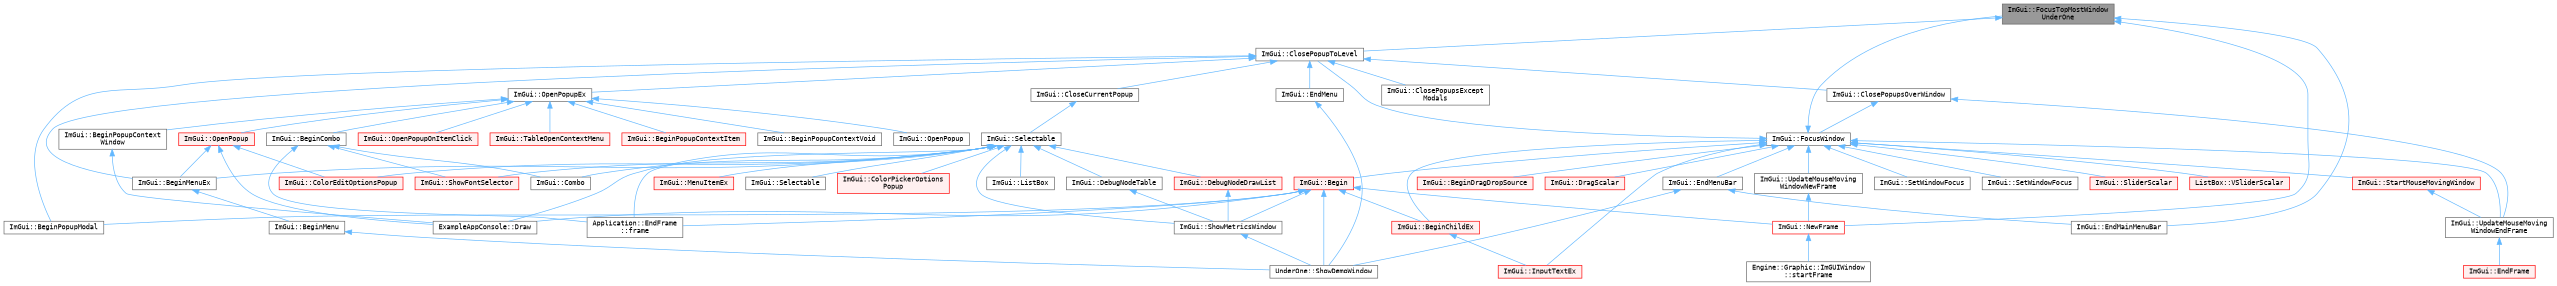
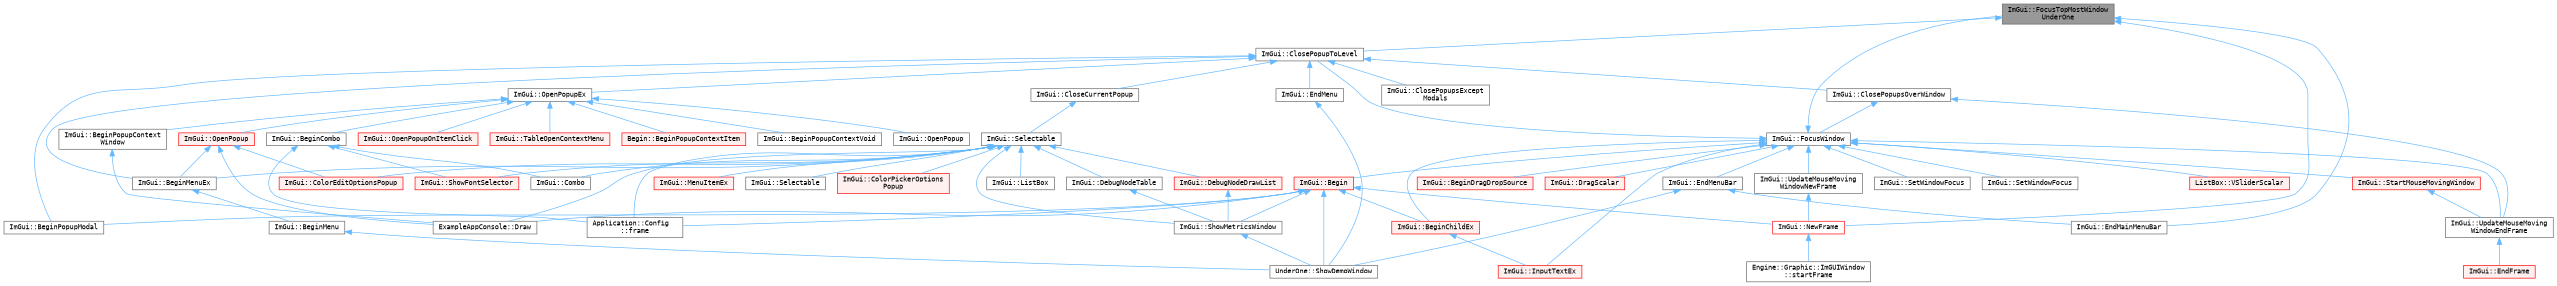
(684, 139) -> (684, 139)
(2134, 183) -> none
(635, 228) -> (635, 228)
